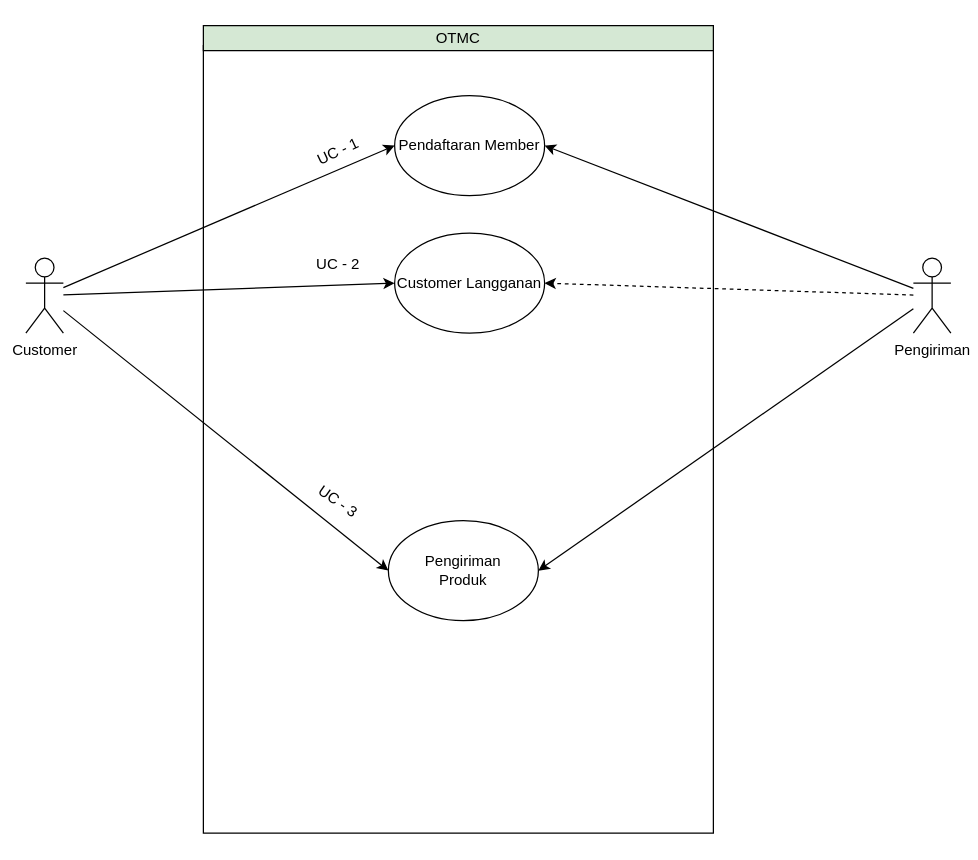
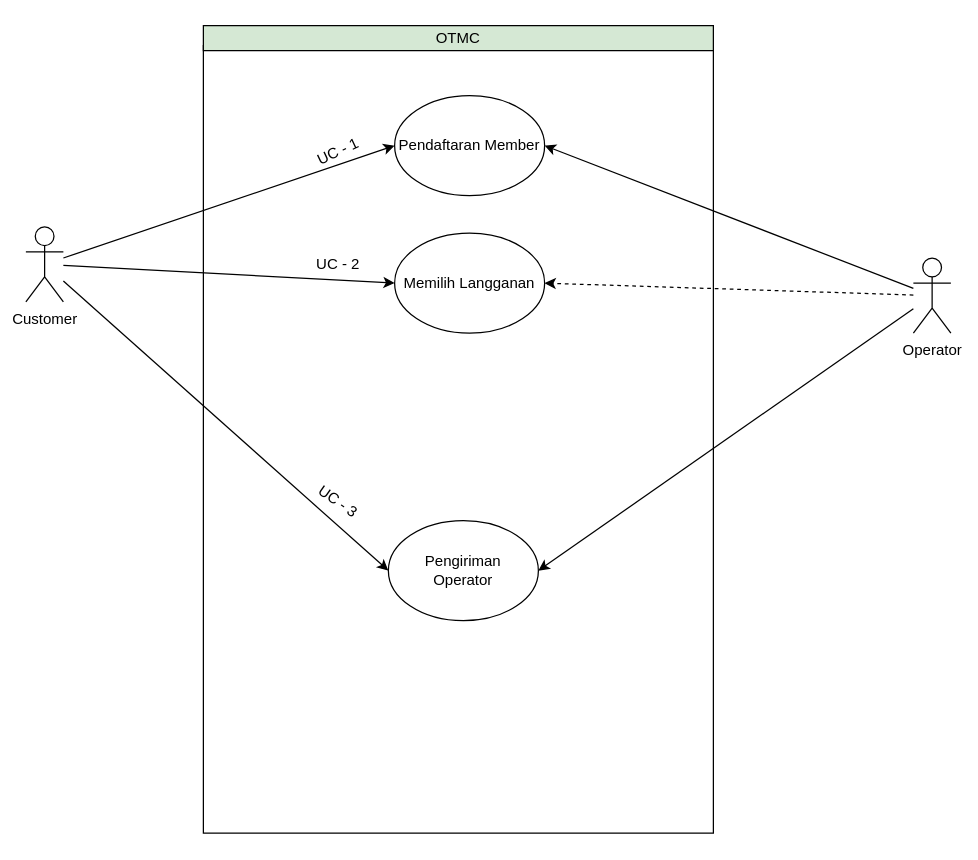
(469, 283) -> (469, 283)
(44, 296) -> (44, 264)
(933, 351) -> (933, 351)
(463, 571) -> (463, 571)
